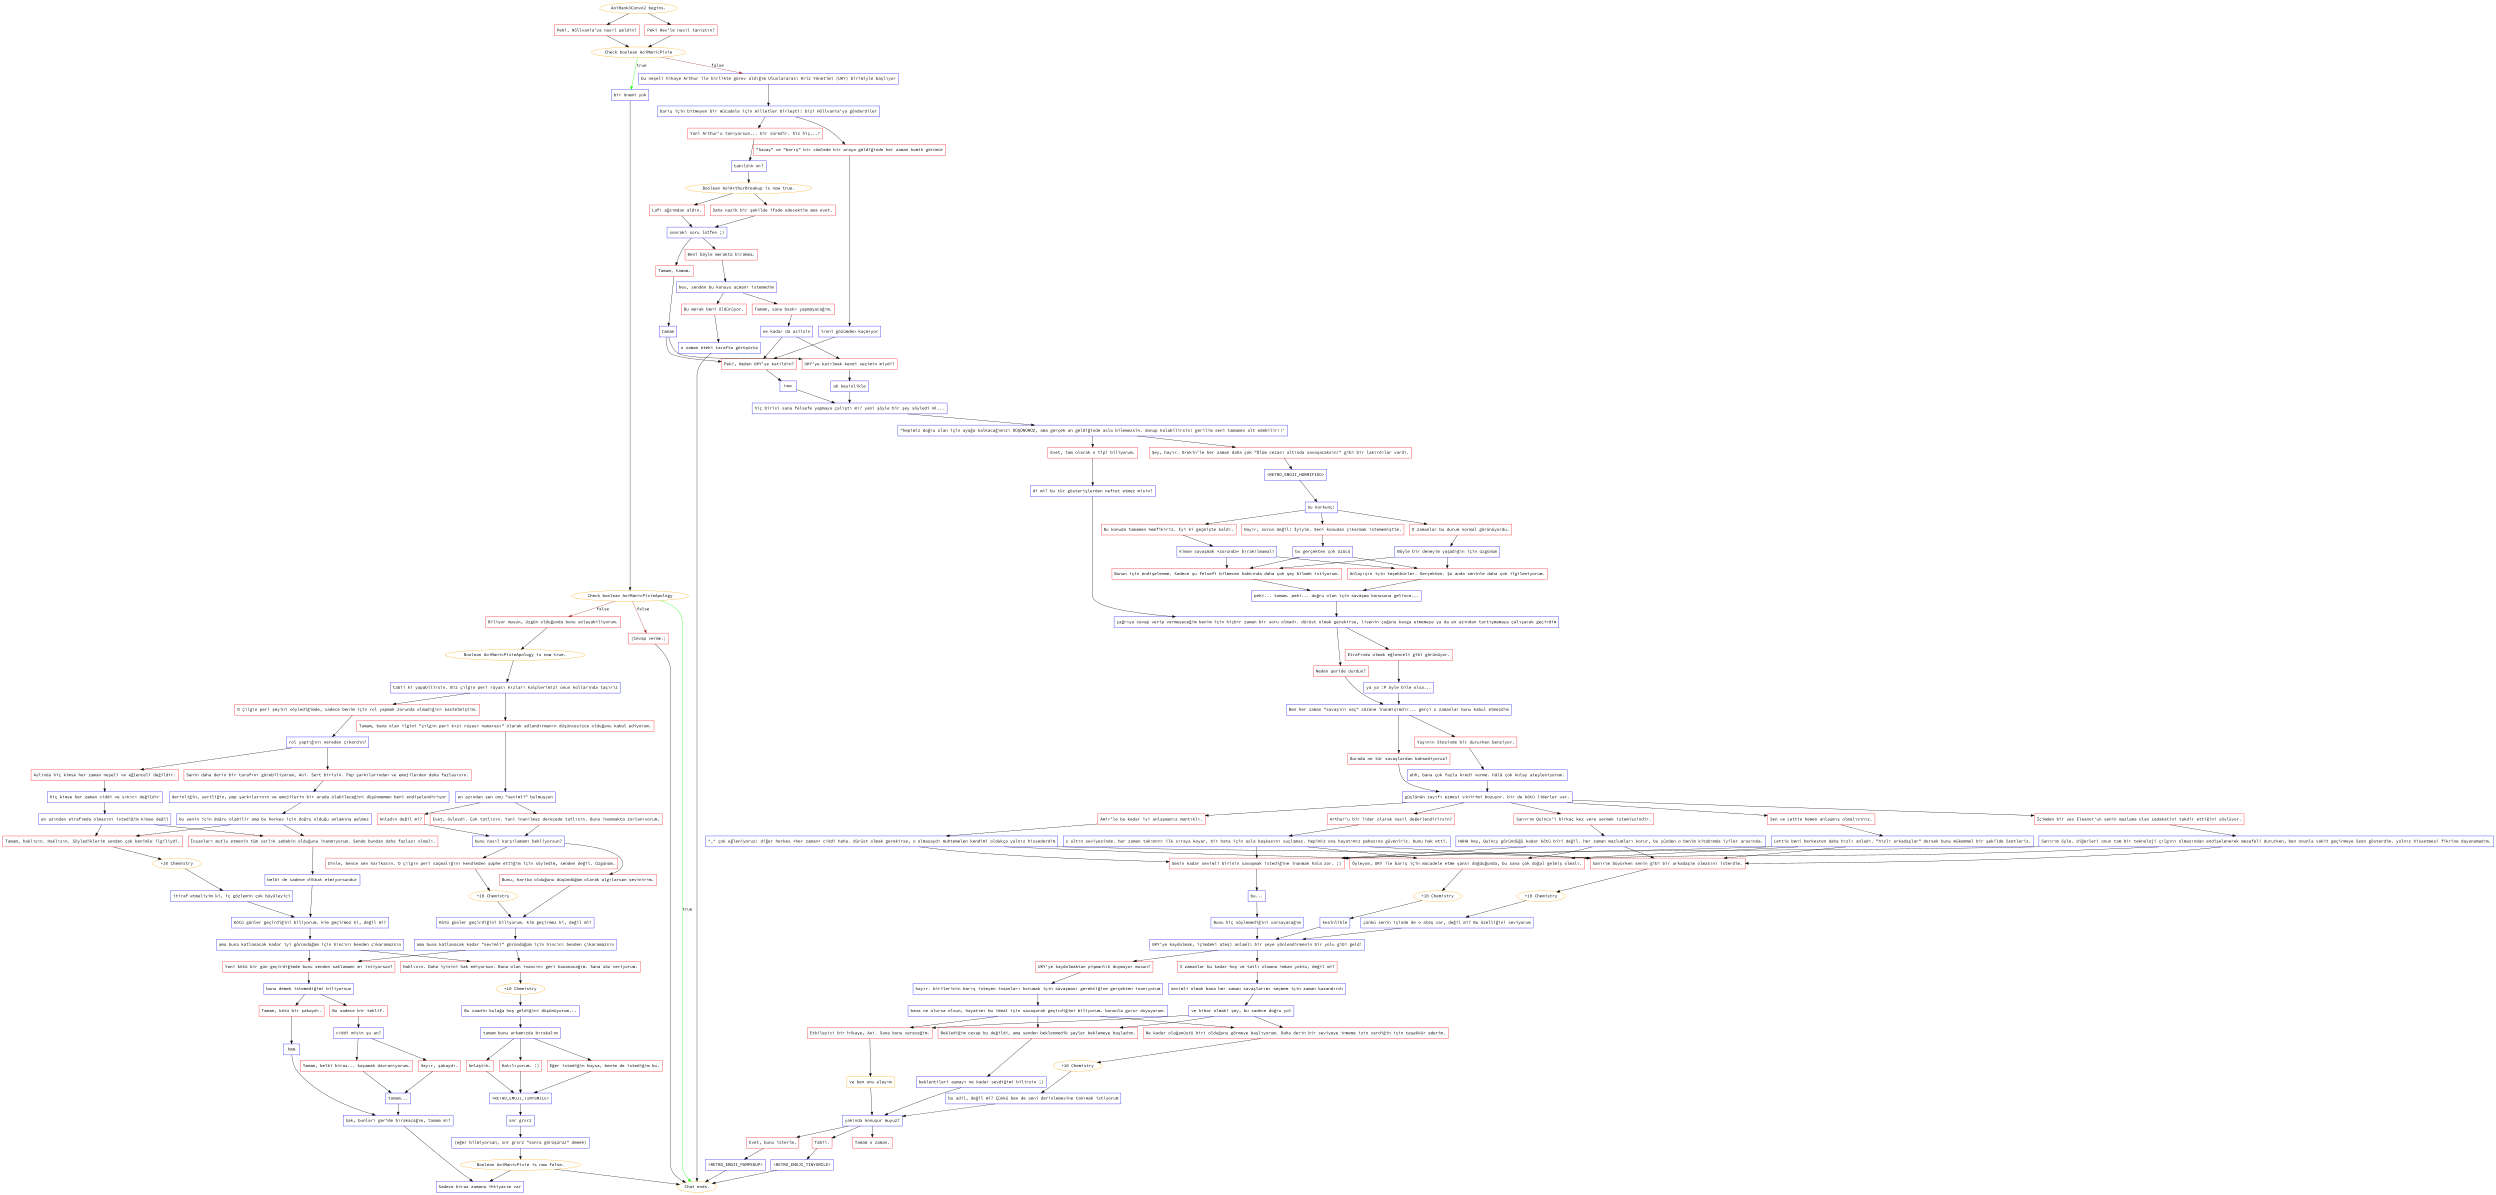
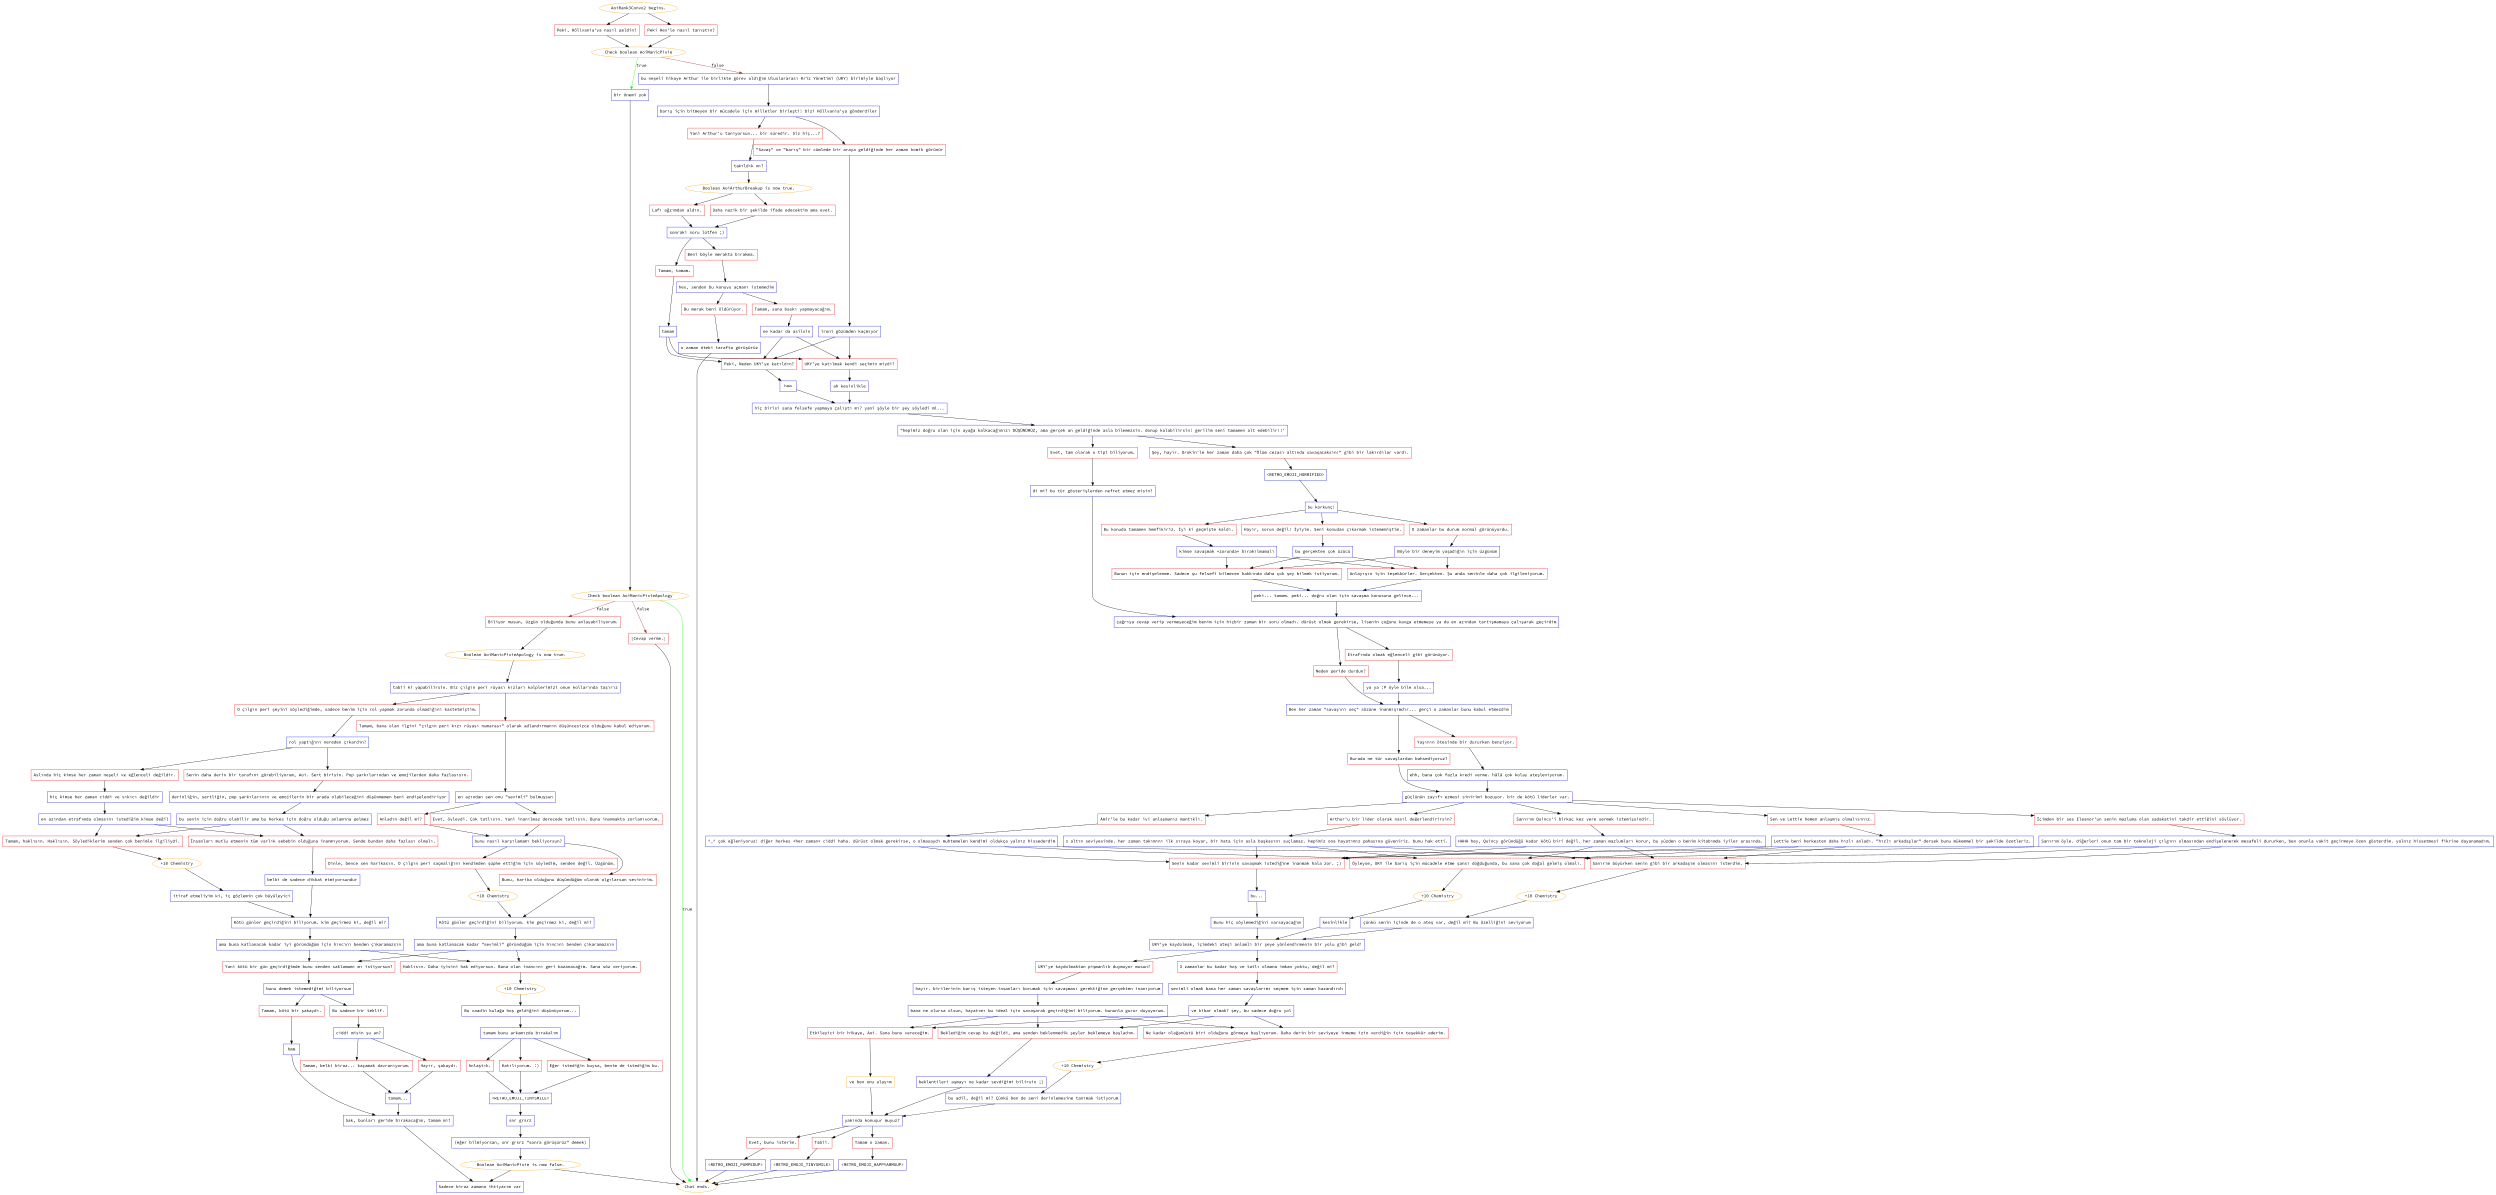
none -> (850, 346)
none -> (873, 1165)
